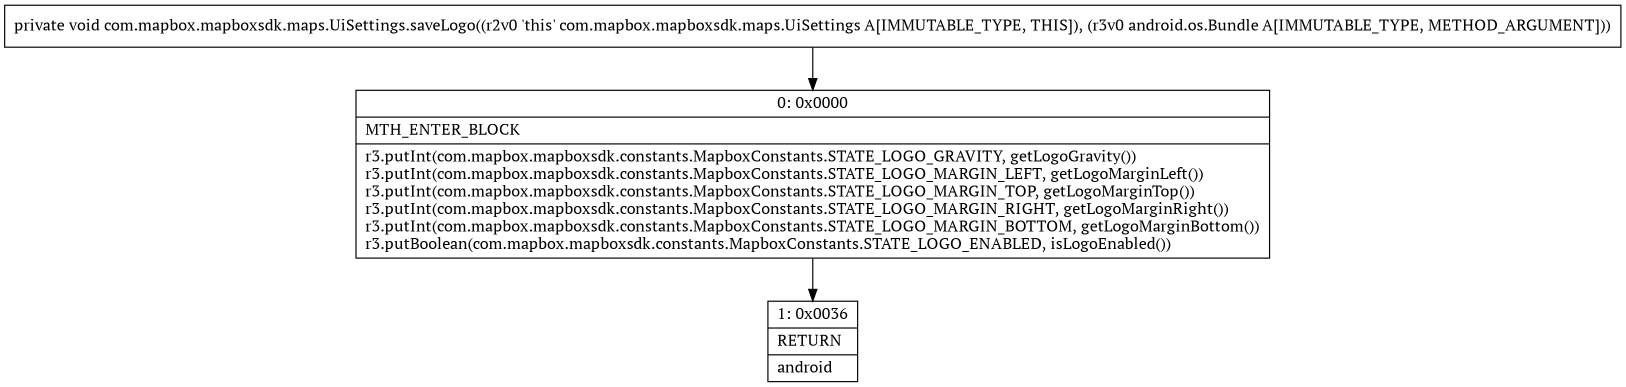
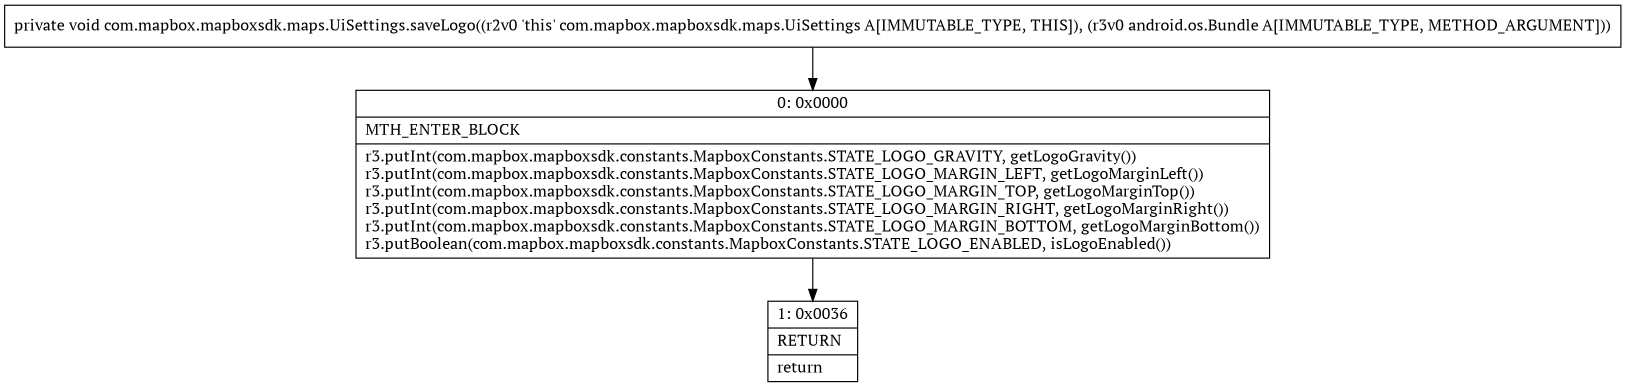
(805, 368) -> (801, 368)
